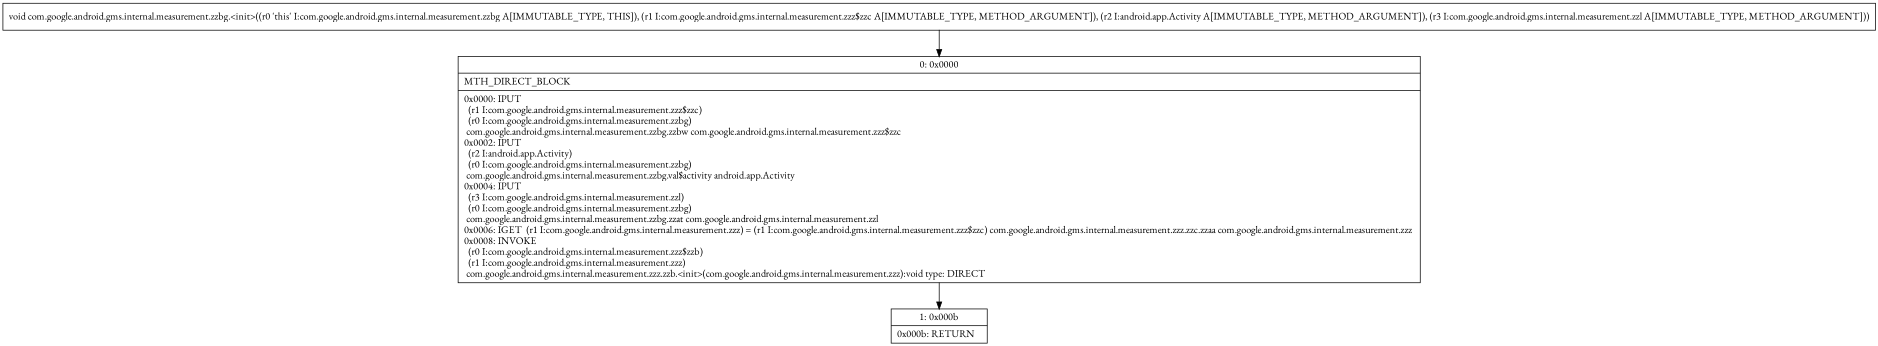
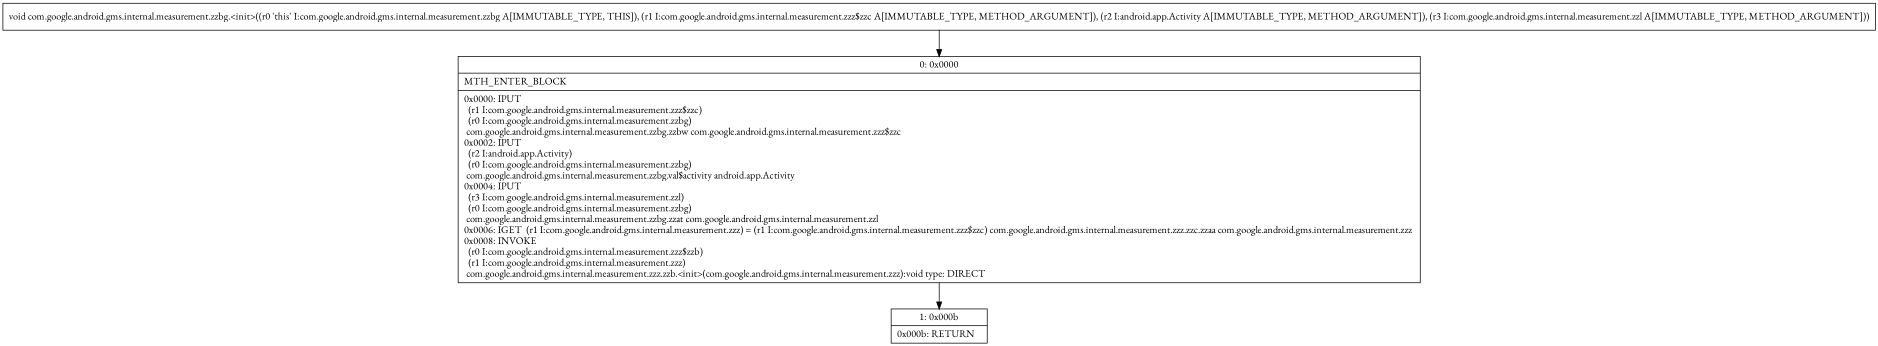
(517, 82) -> (516, 82)
